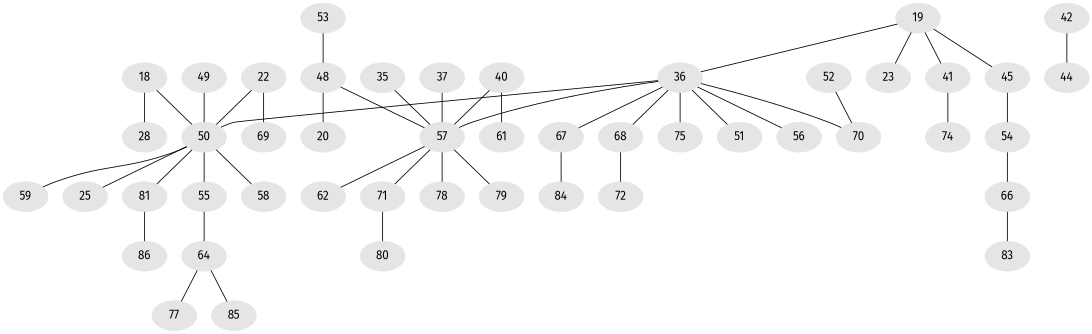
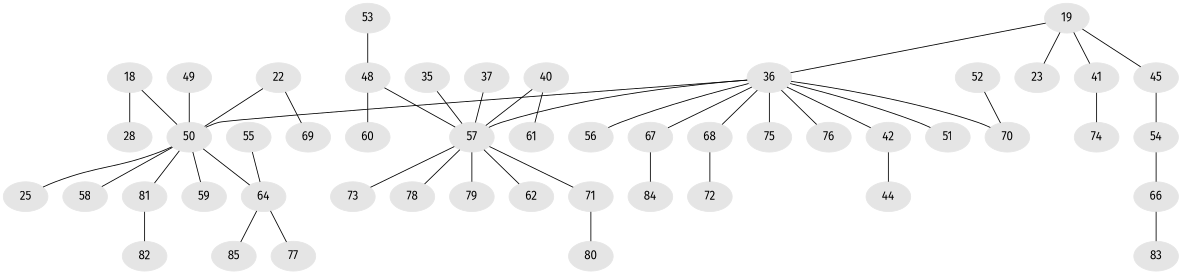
none -> (829, 107)
(323, 137) -> (368, 137)
none -> (829, 137)
(204, 167) -> (226, 167)
none -> (353, 197)
(145, 256) -> (145, 256)
